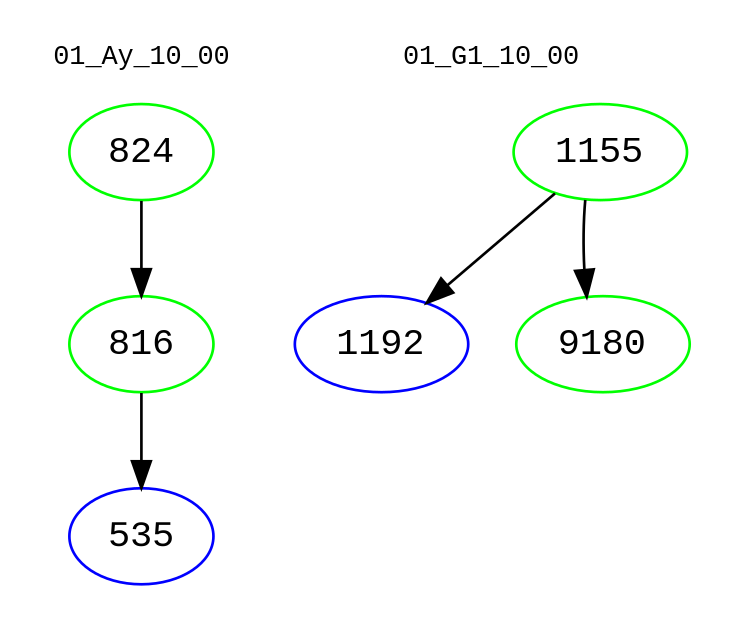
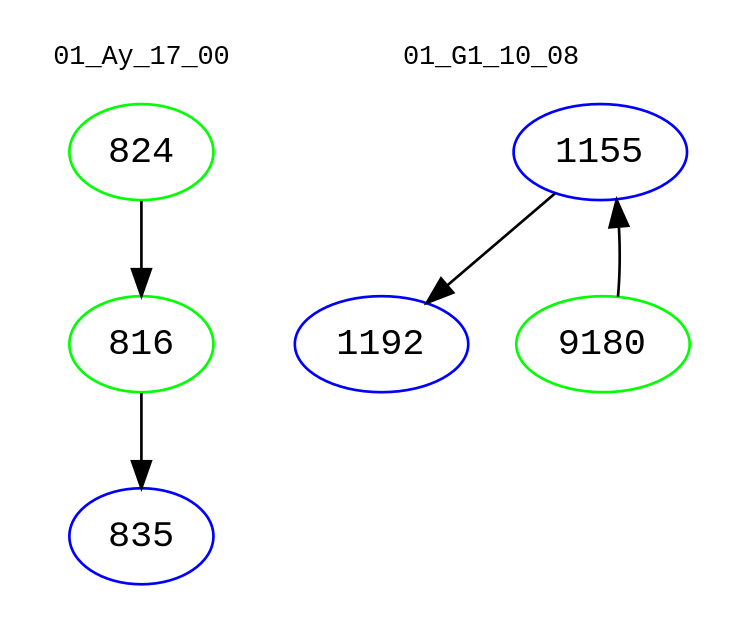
(143, 57) -> (143, 57)
(492, 57) -> (492, 57)
(600, 152) -> (600, 152)
(584, 235) -> (620, 262)
(141, 536) -> (141, 536)
